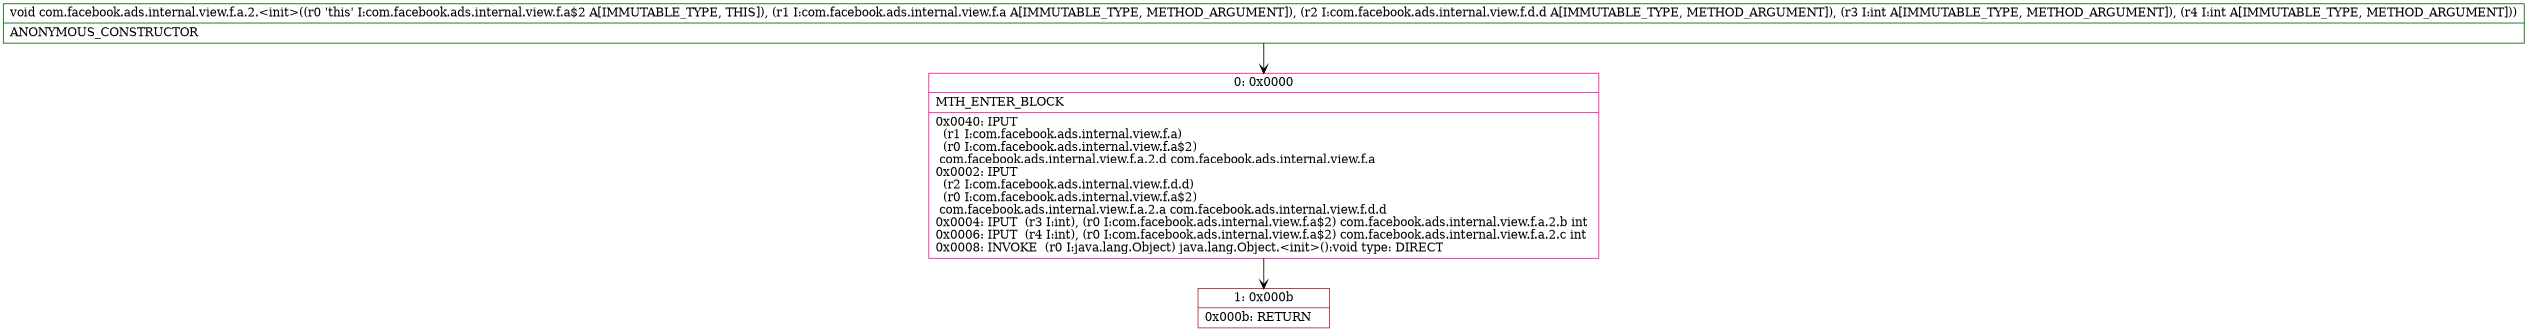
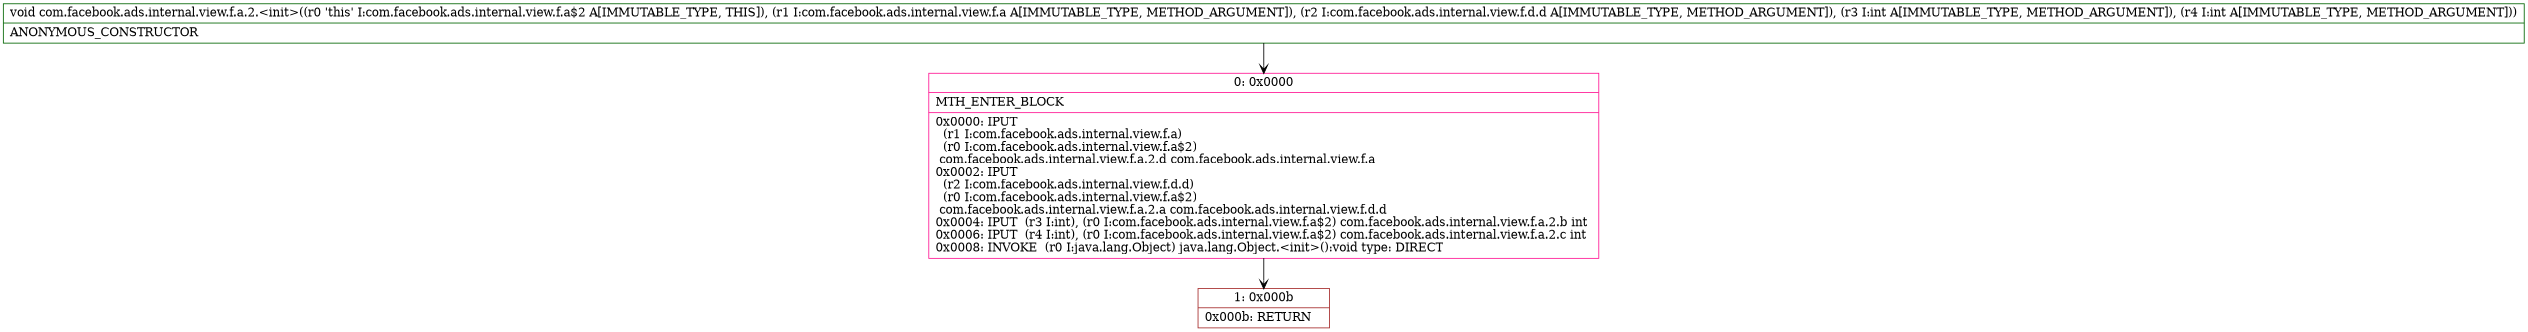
(980, 122) -> (980, 122)
